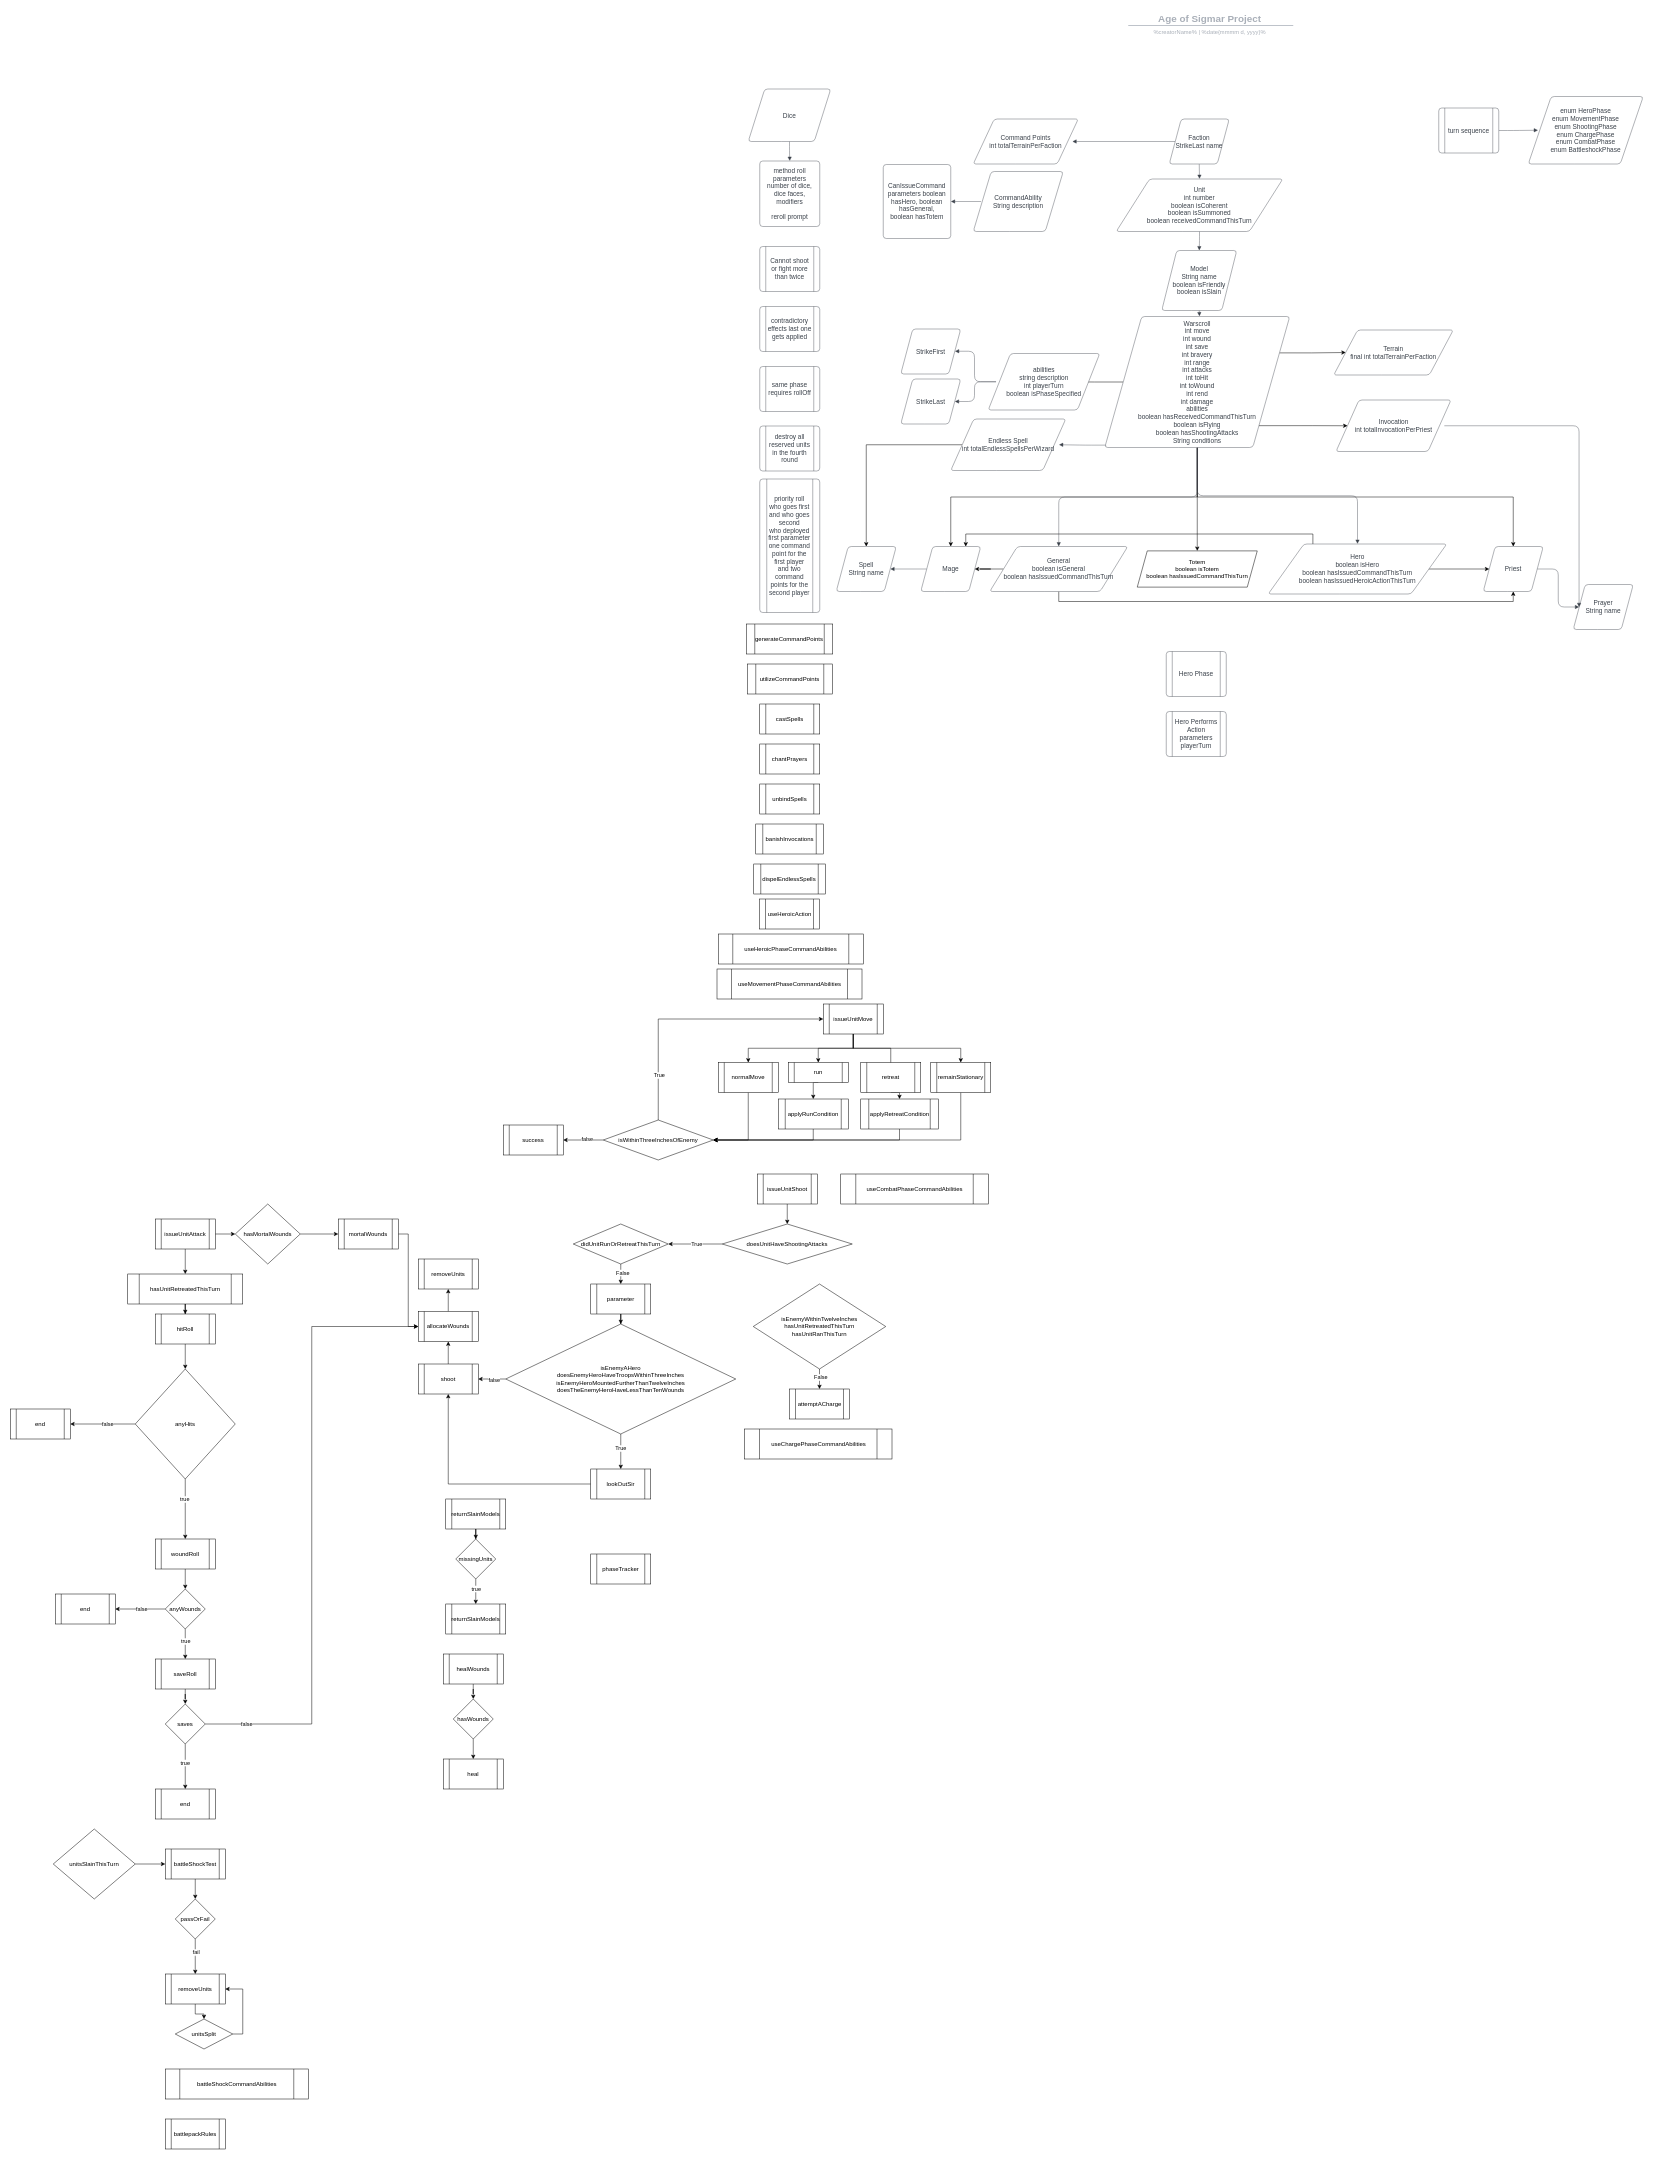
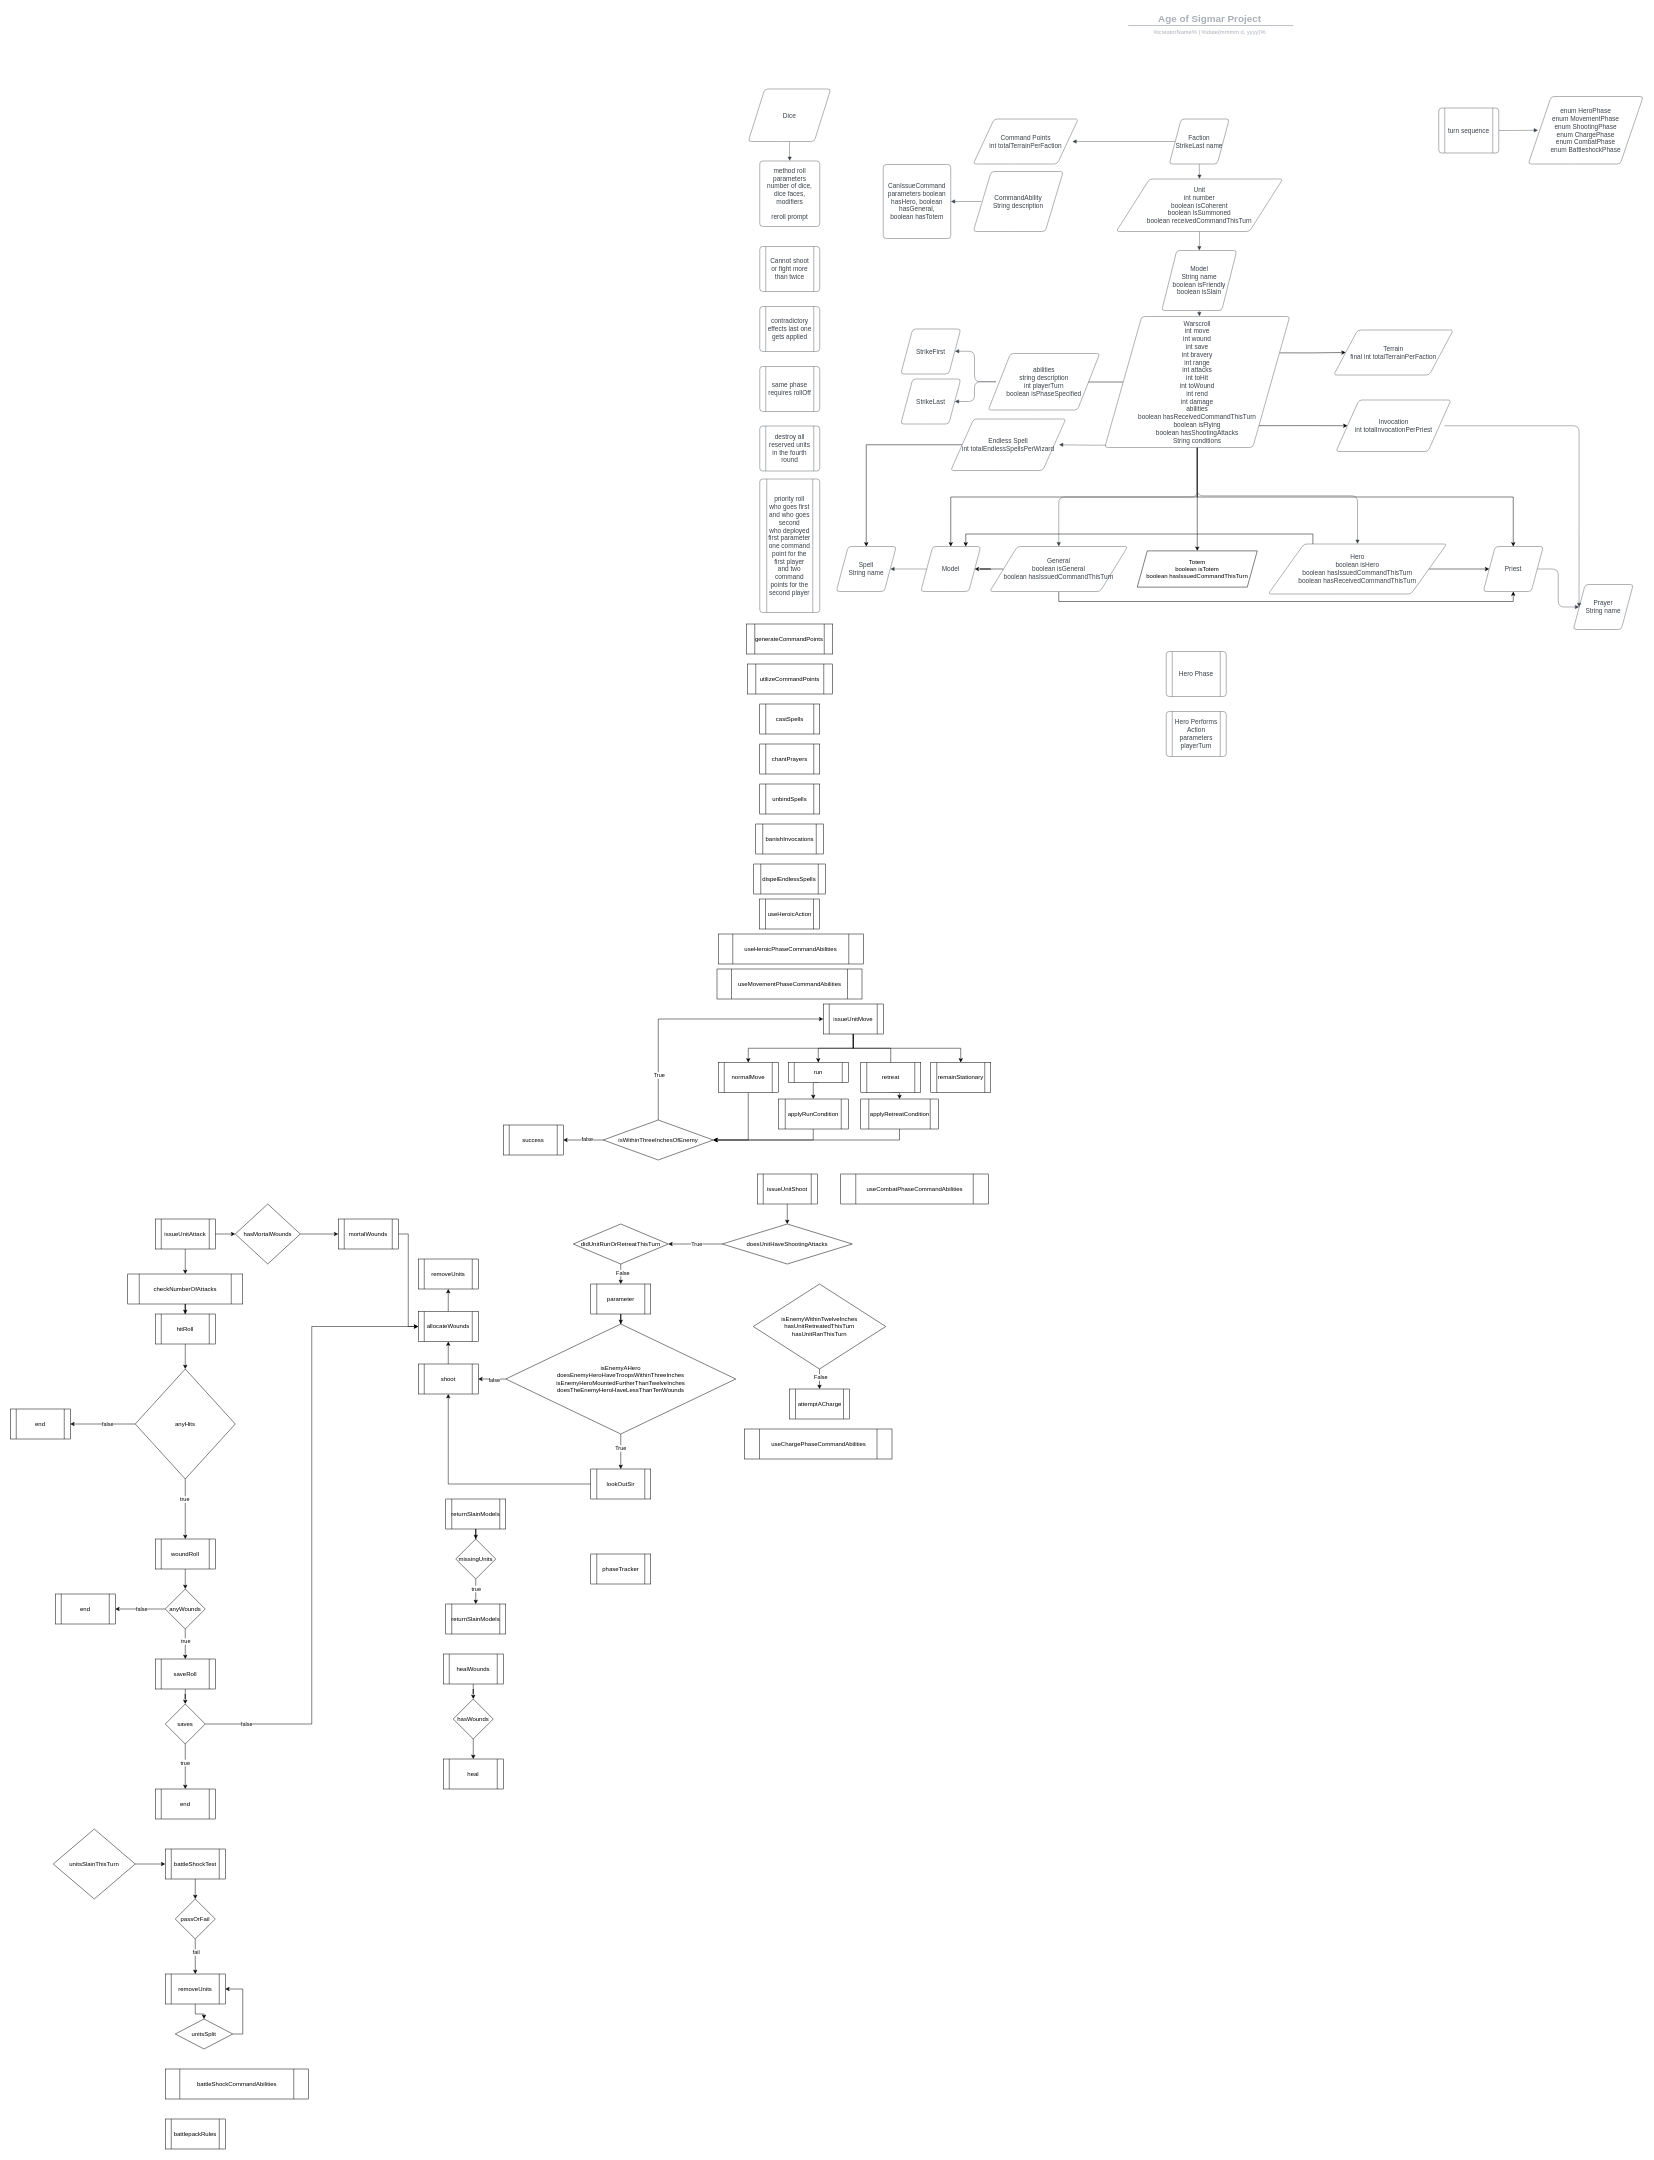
(951, 569) -> (951, 569)
(1358, 569) -> (1358, 569)
(954, 1140) -> none
(185, 1289) -> (185, 1289)
